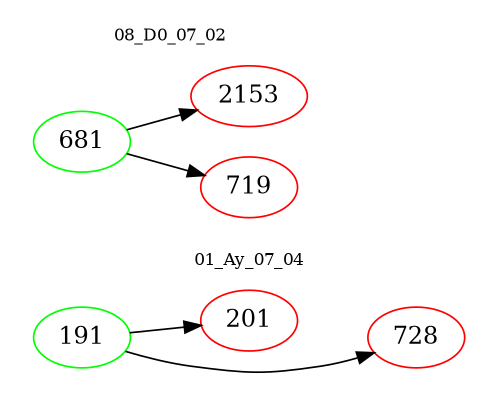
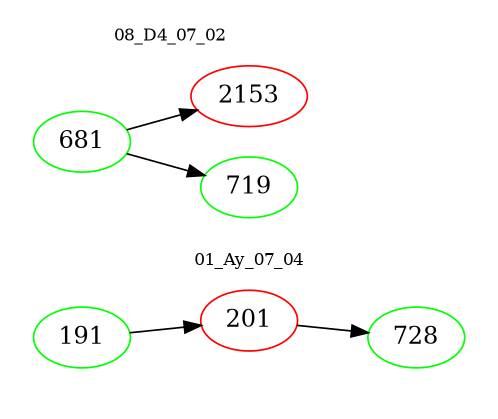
(171, 36) -> (171, 36)
(249, 187) -> (249, 187)
(416, 338) -> (416, 338)
(241, 372) -> (324, 328)
